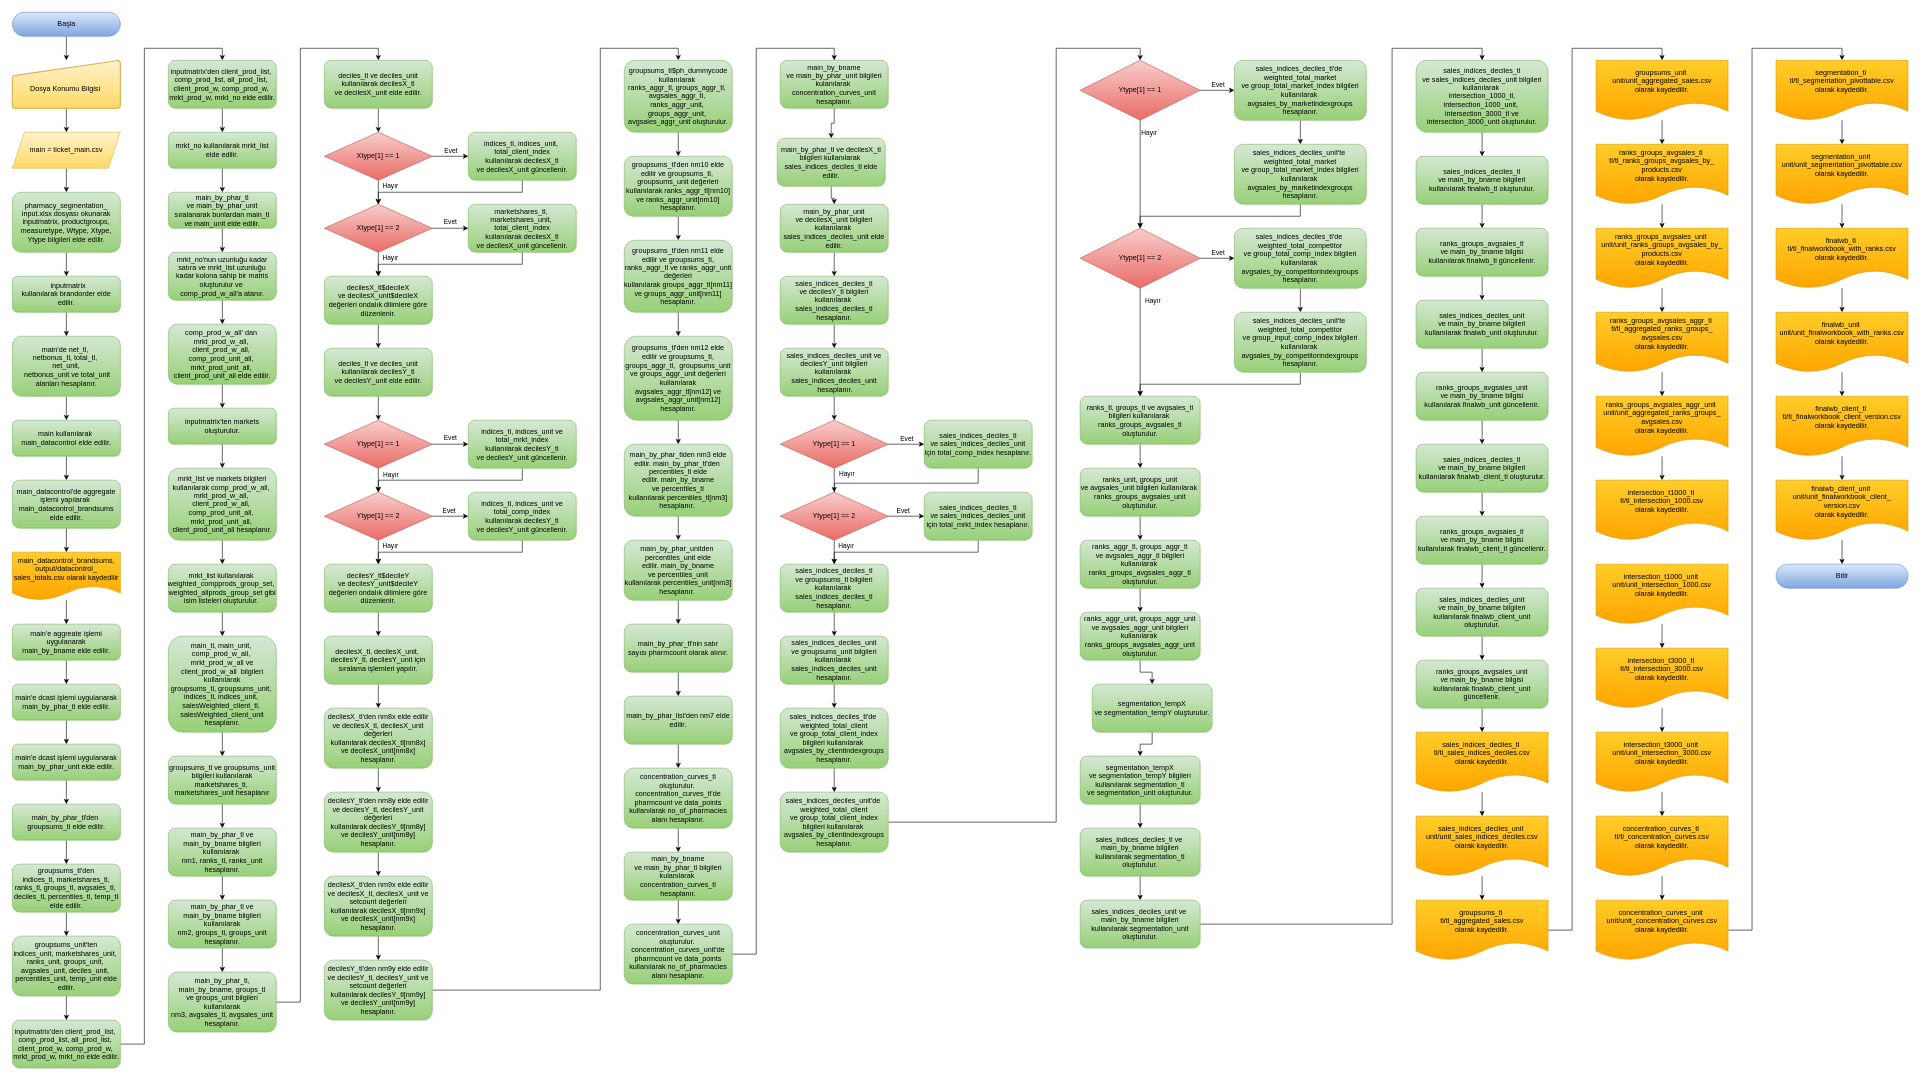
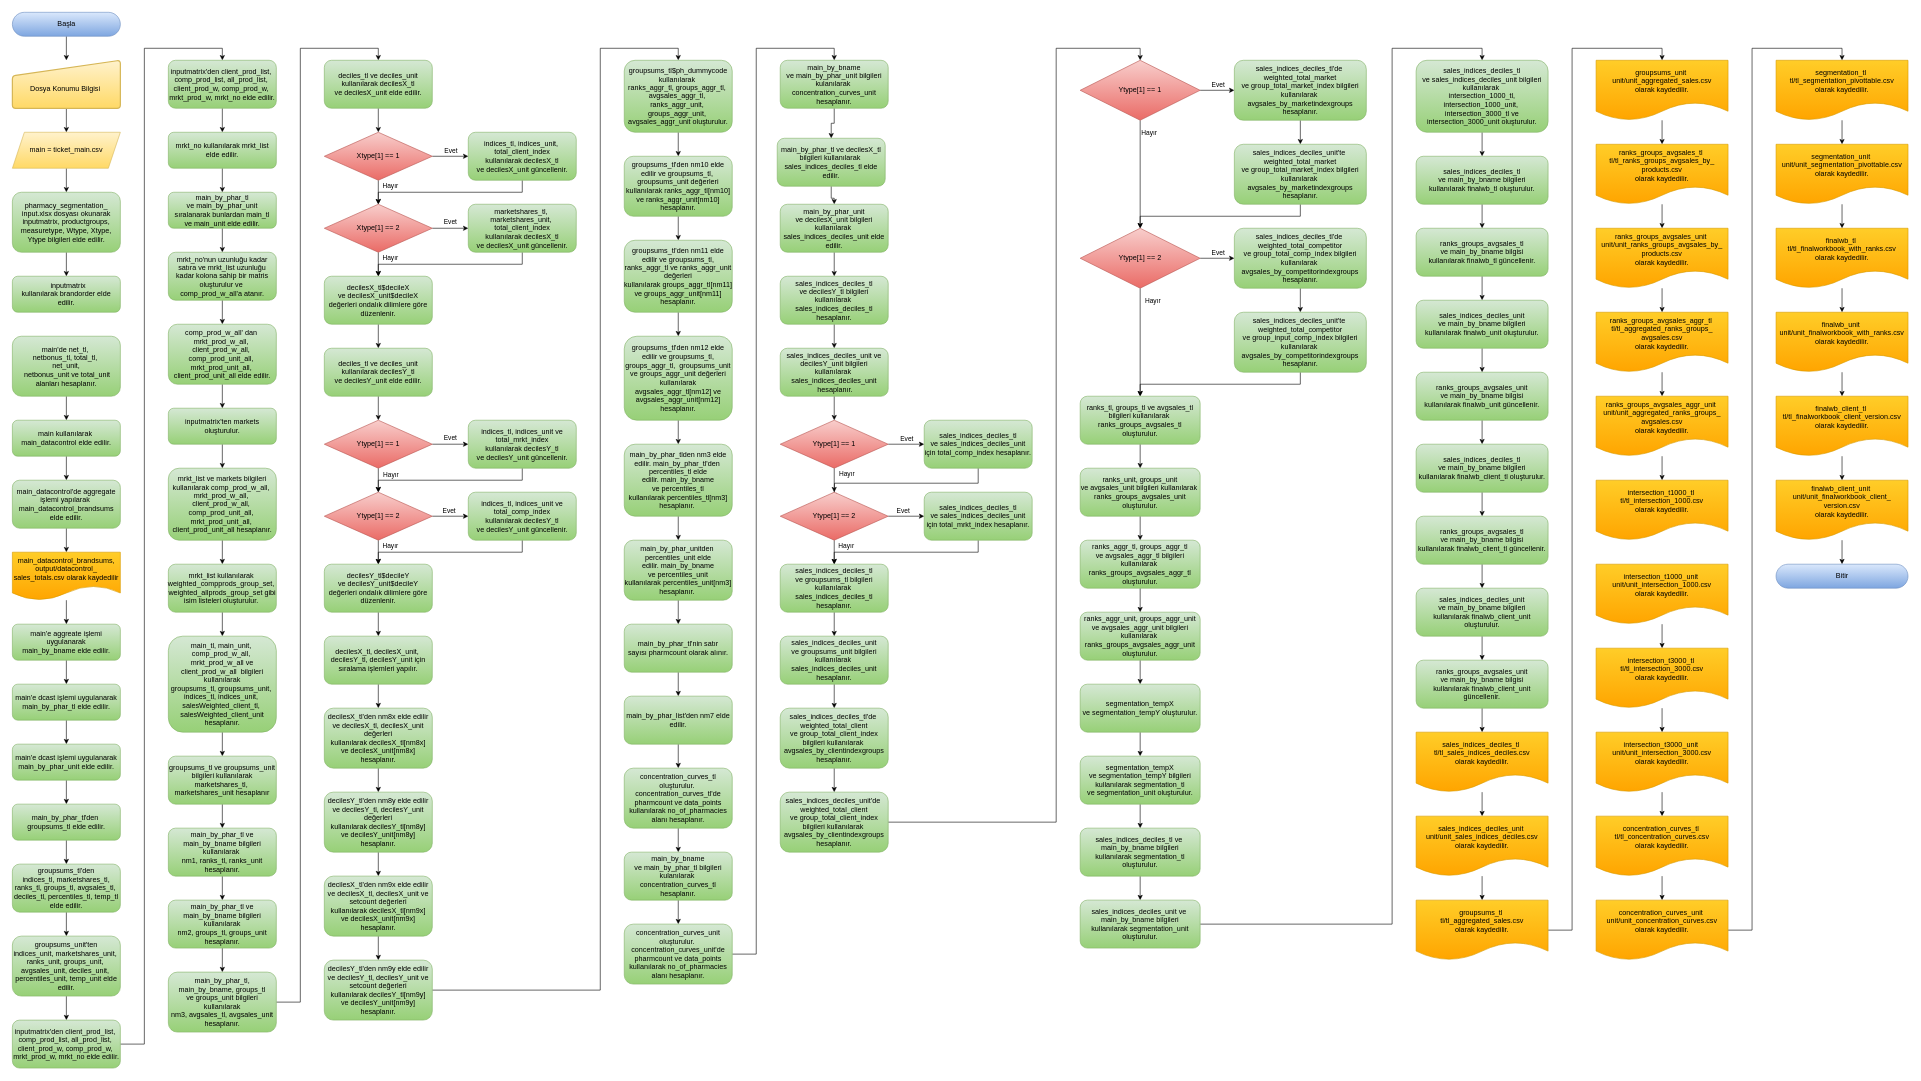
(66, 322) -> none
(1152, 708) -> (1140, 708)
